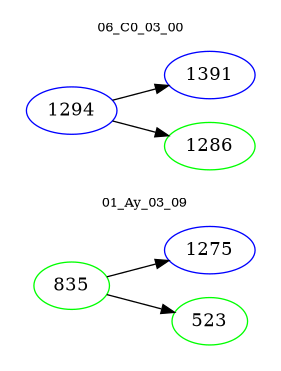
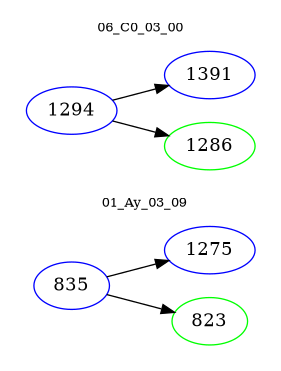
(72, 286) -> (72, 286)
(210, 321) -> (210, 321)
